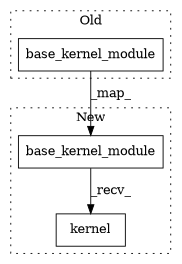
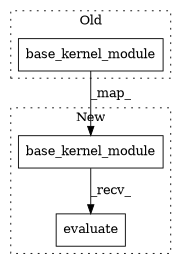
(91, 230) -> (91, 230)
